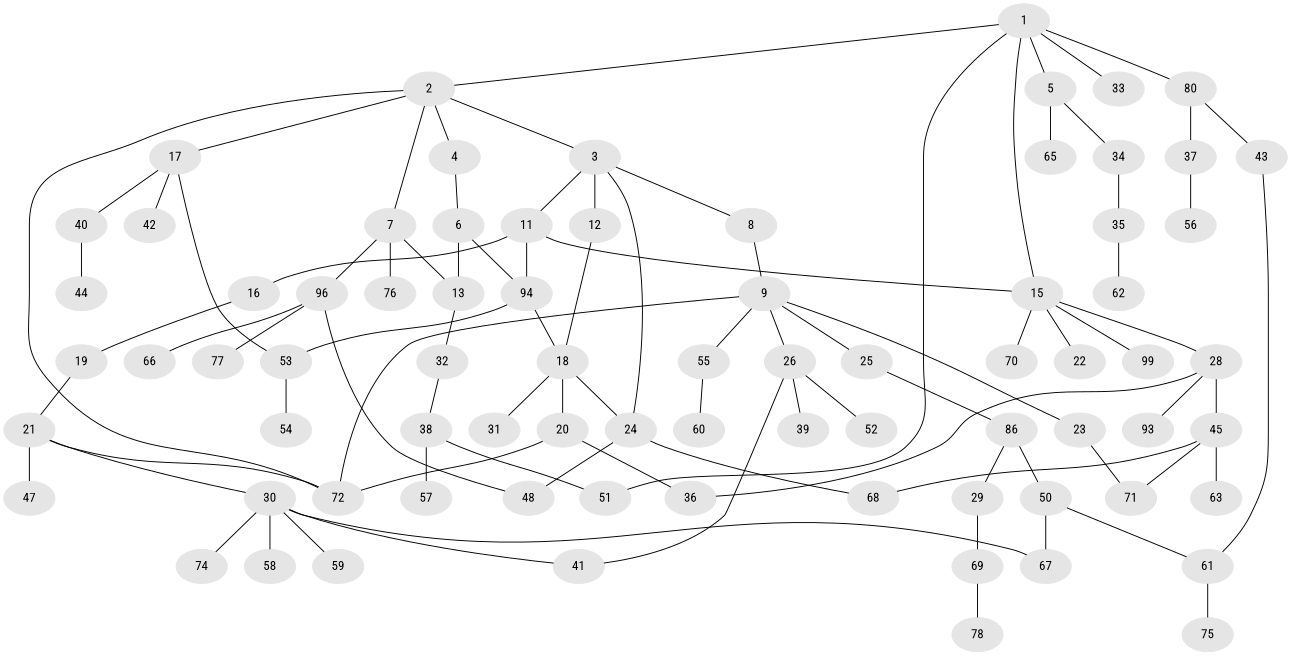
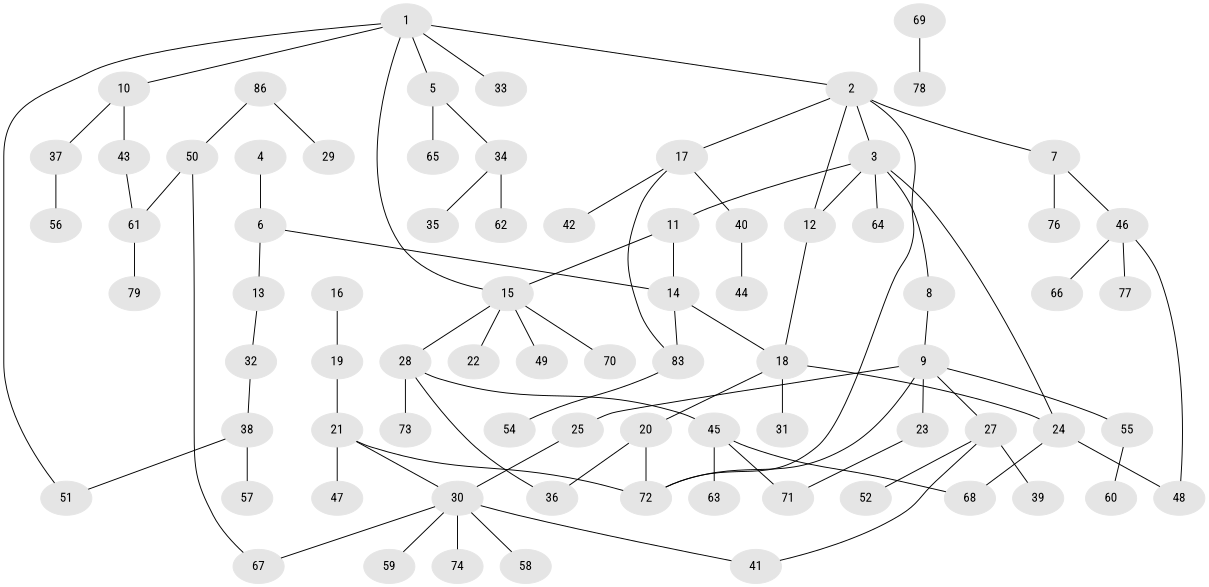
(1191, 89) -> (124, 89)
(442, 123) -> (831, 157)
none -> (878, 225)
(396, 259) -> none
(1119, 260) -> (501, 191)
(427, 262) -> none
(322, 294) -> (1122, 225)
(527, 294) -> (673, 294)
(286, 362) -> (678, 362)
(790, 362) -> (991, 430)
(1148, 362) -> (542, 362)
(939, 396) -> (518, 464)
(1148, 430) -> (405, 430)
(978, 532) -> none
(1208, 635) -> (135, 294)
